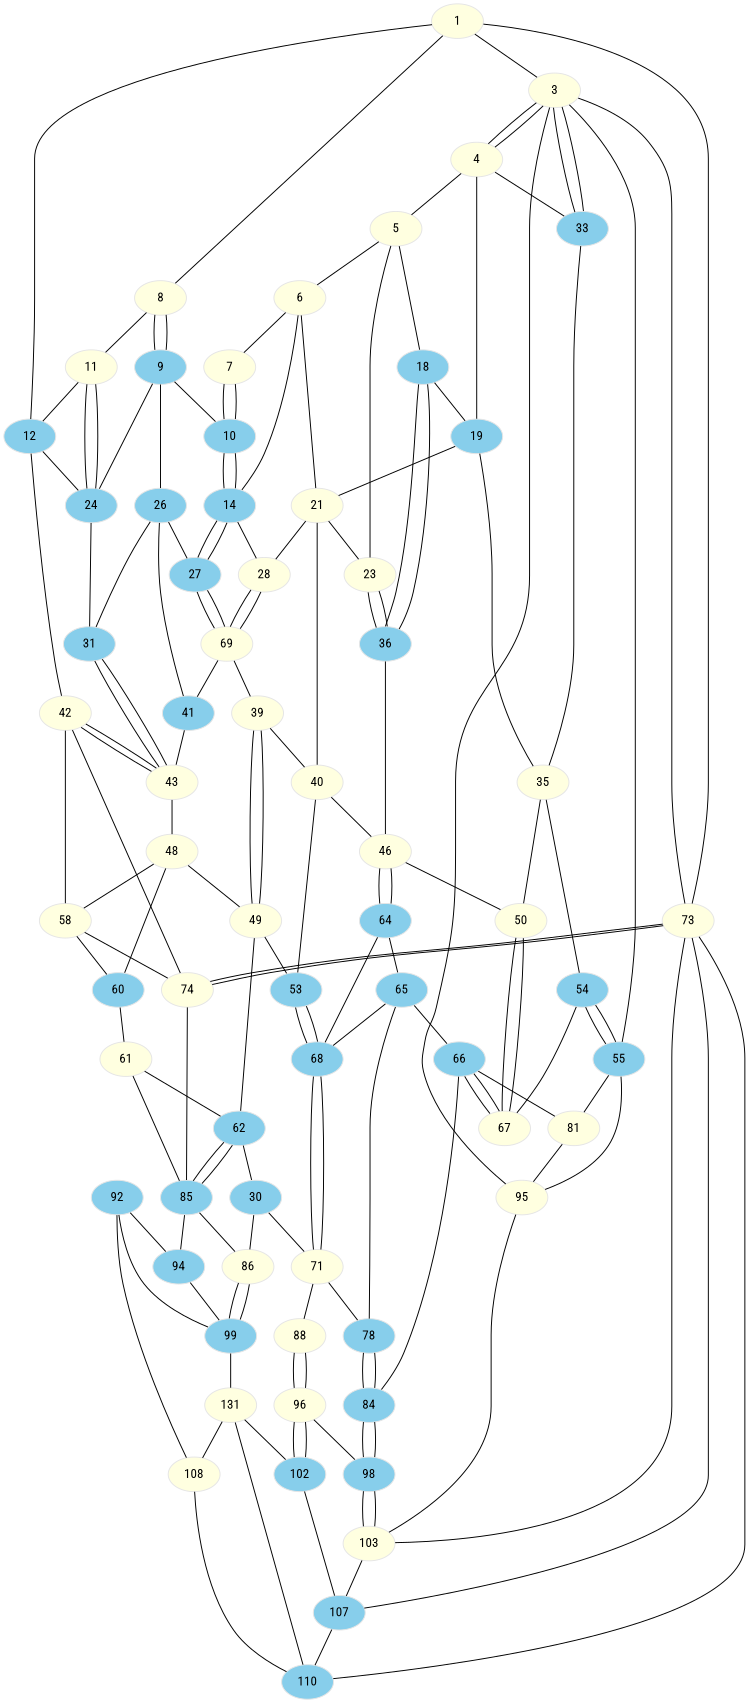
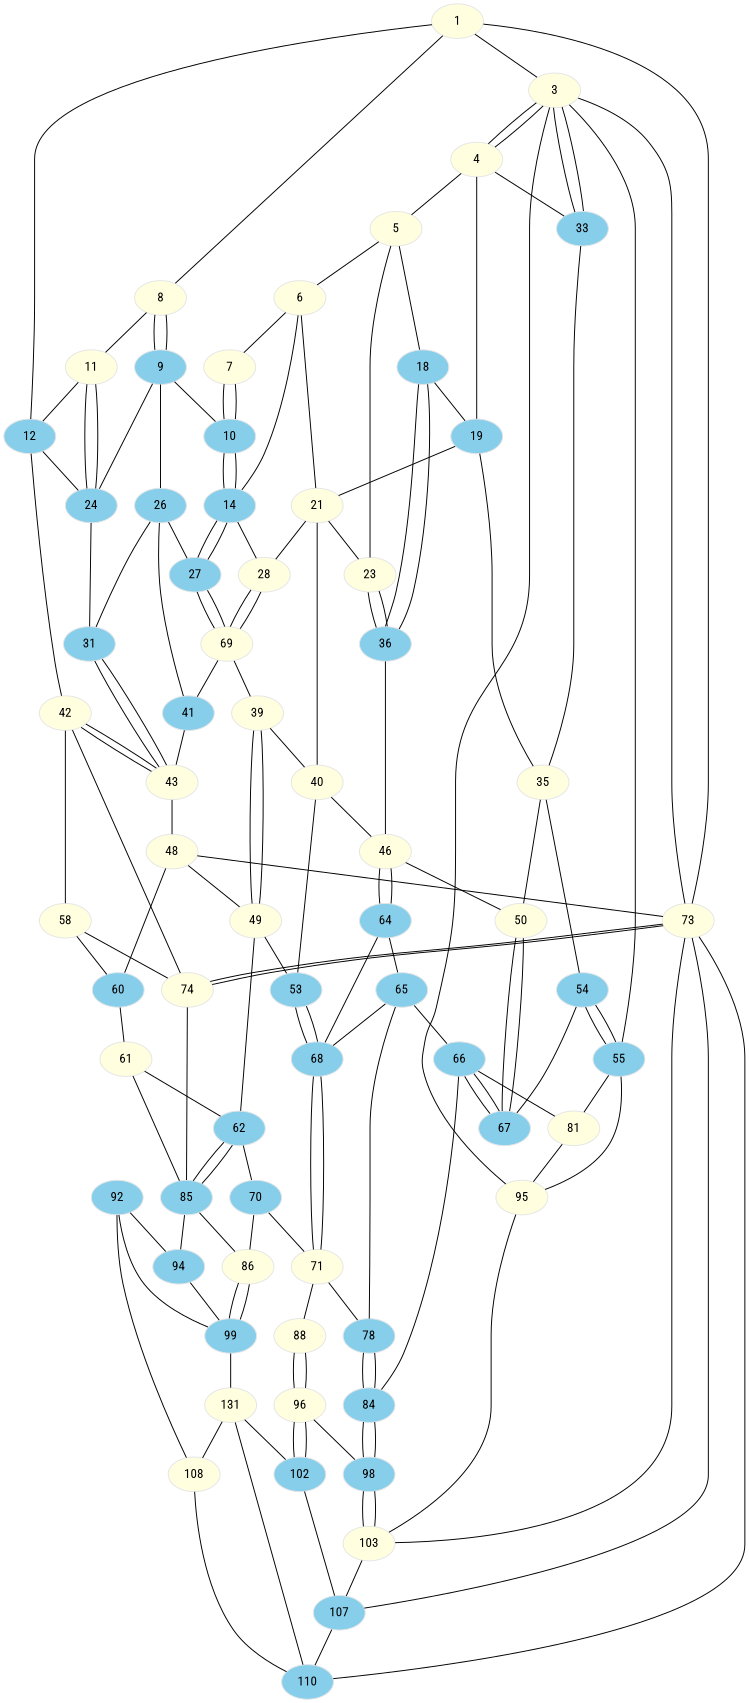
(119, 886) -> (430, 886)
(505, 1128) -> (505, 1128)
(256, 1198) -> (256, 1198)
